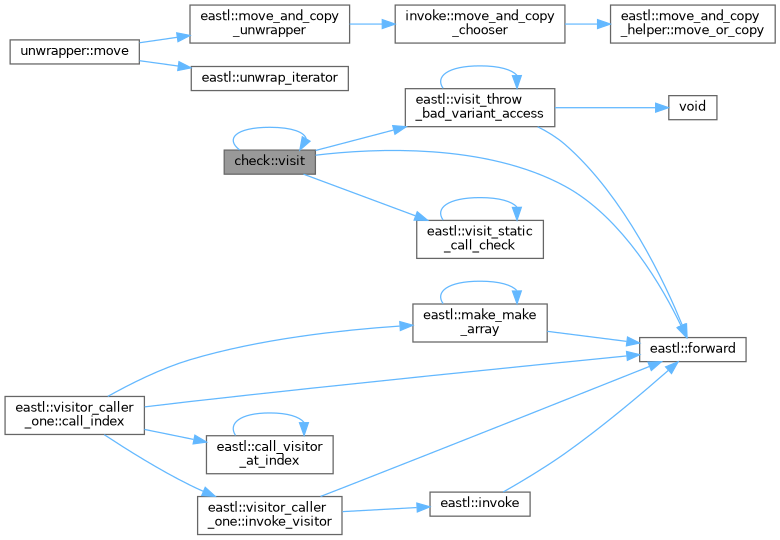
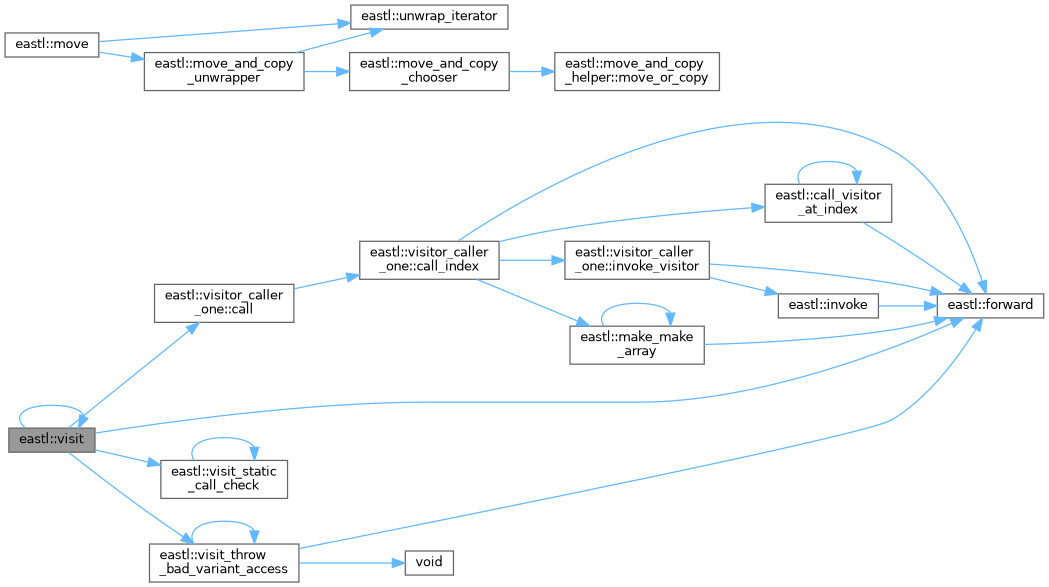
(480, 24) -> (429, 72)
none -> (333, 43)
(75, 52) -> (52, 45)
(270, 162) -> (52, 440)
none -> (913, 254)
none -> (224, 303)
